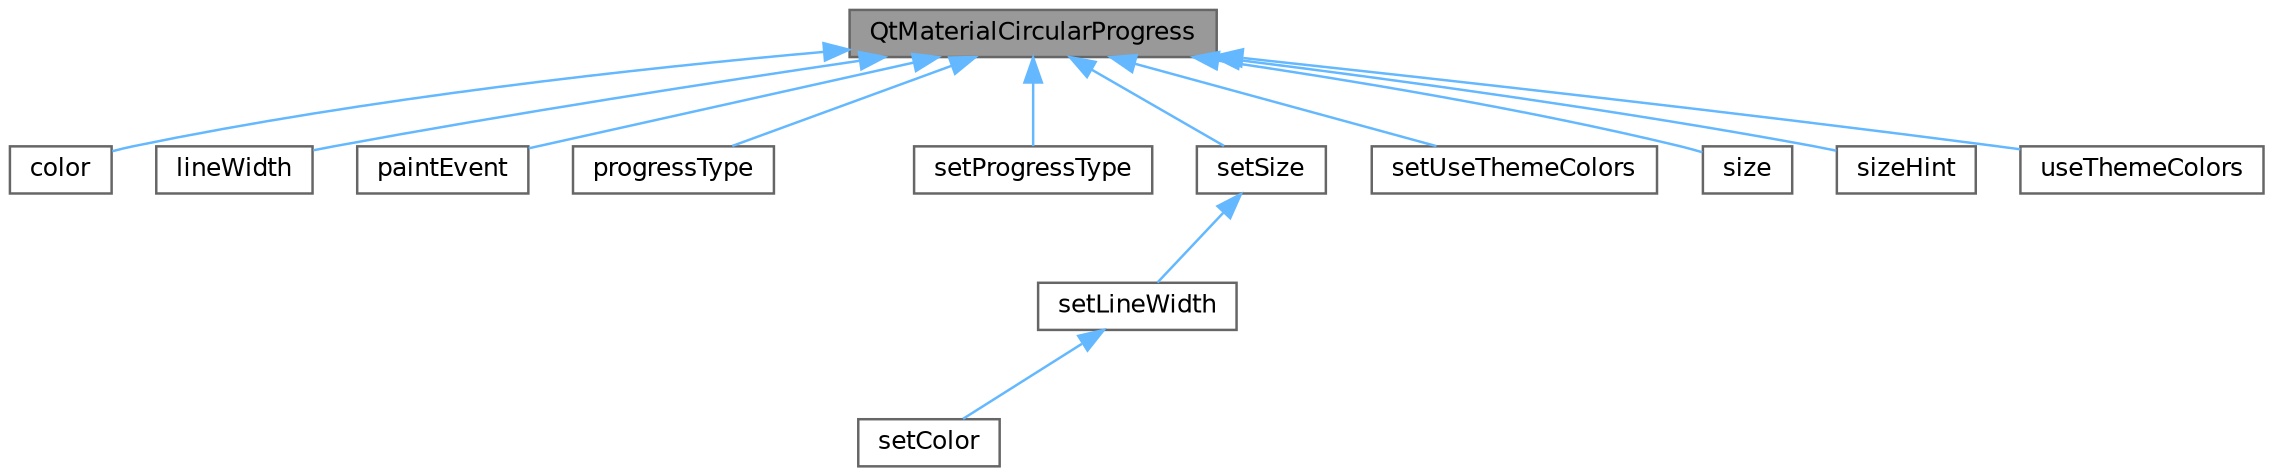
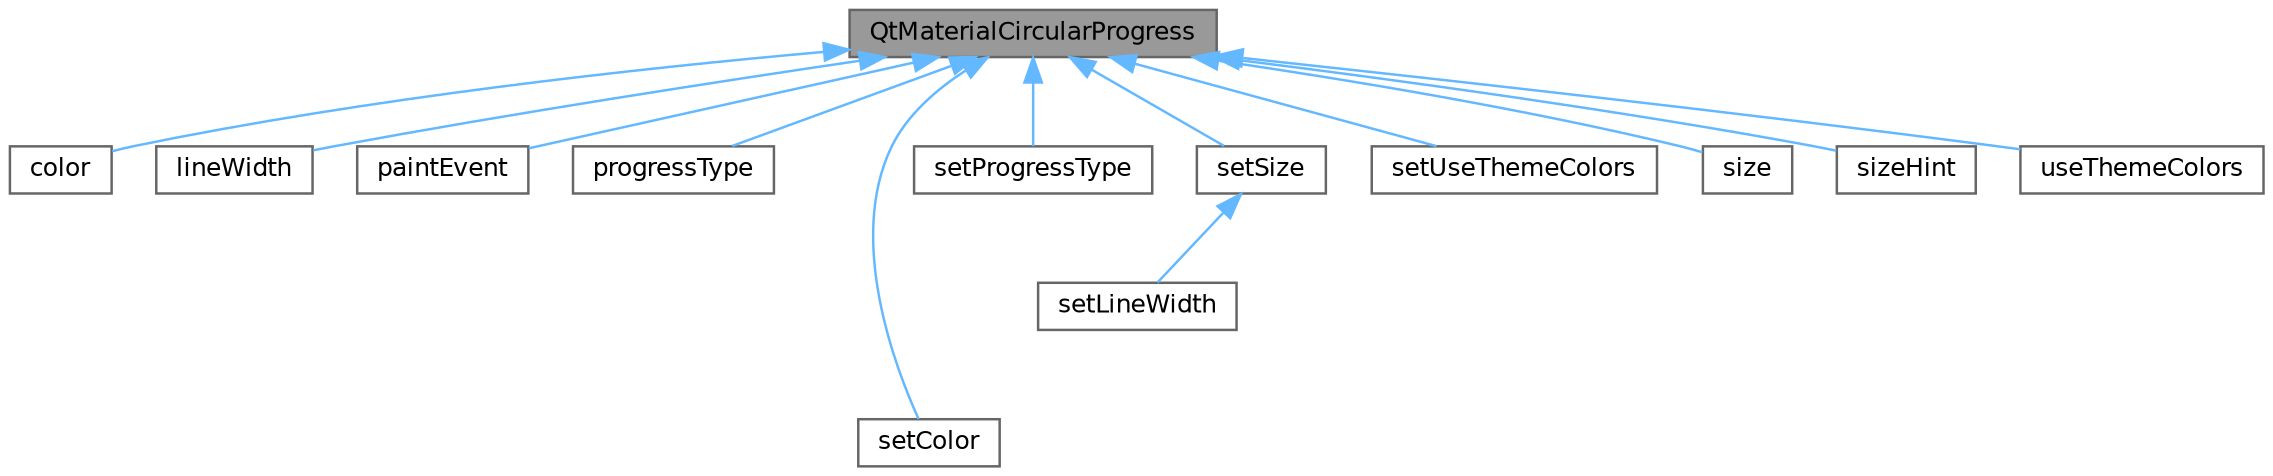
(1023, 381) -> (874, 231)
